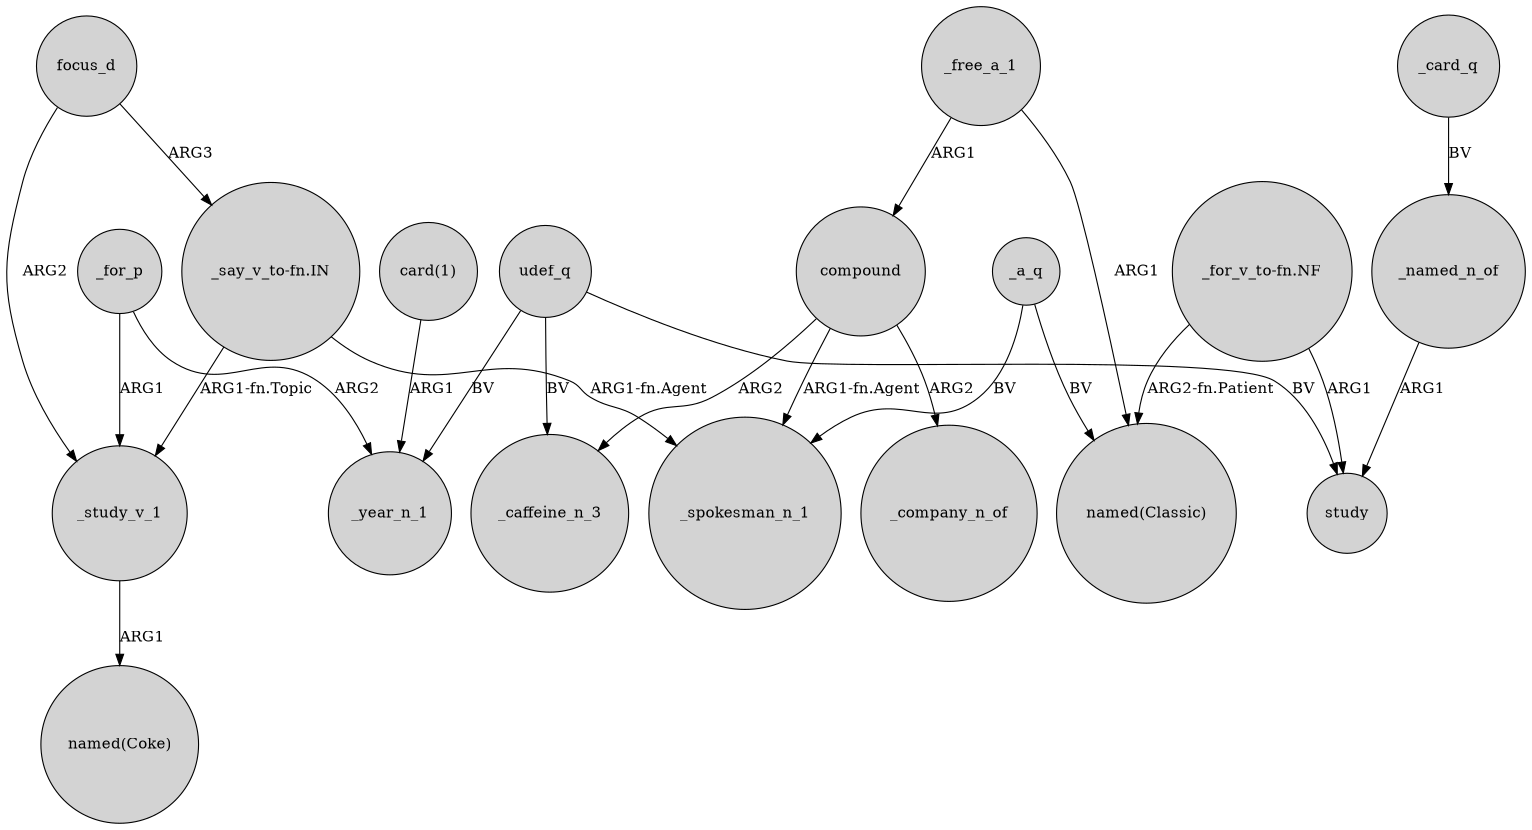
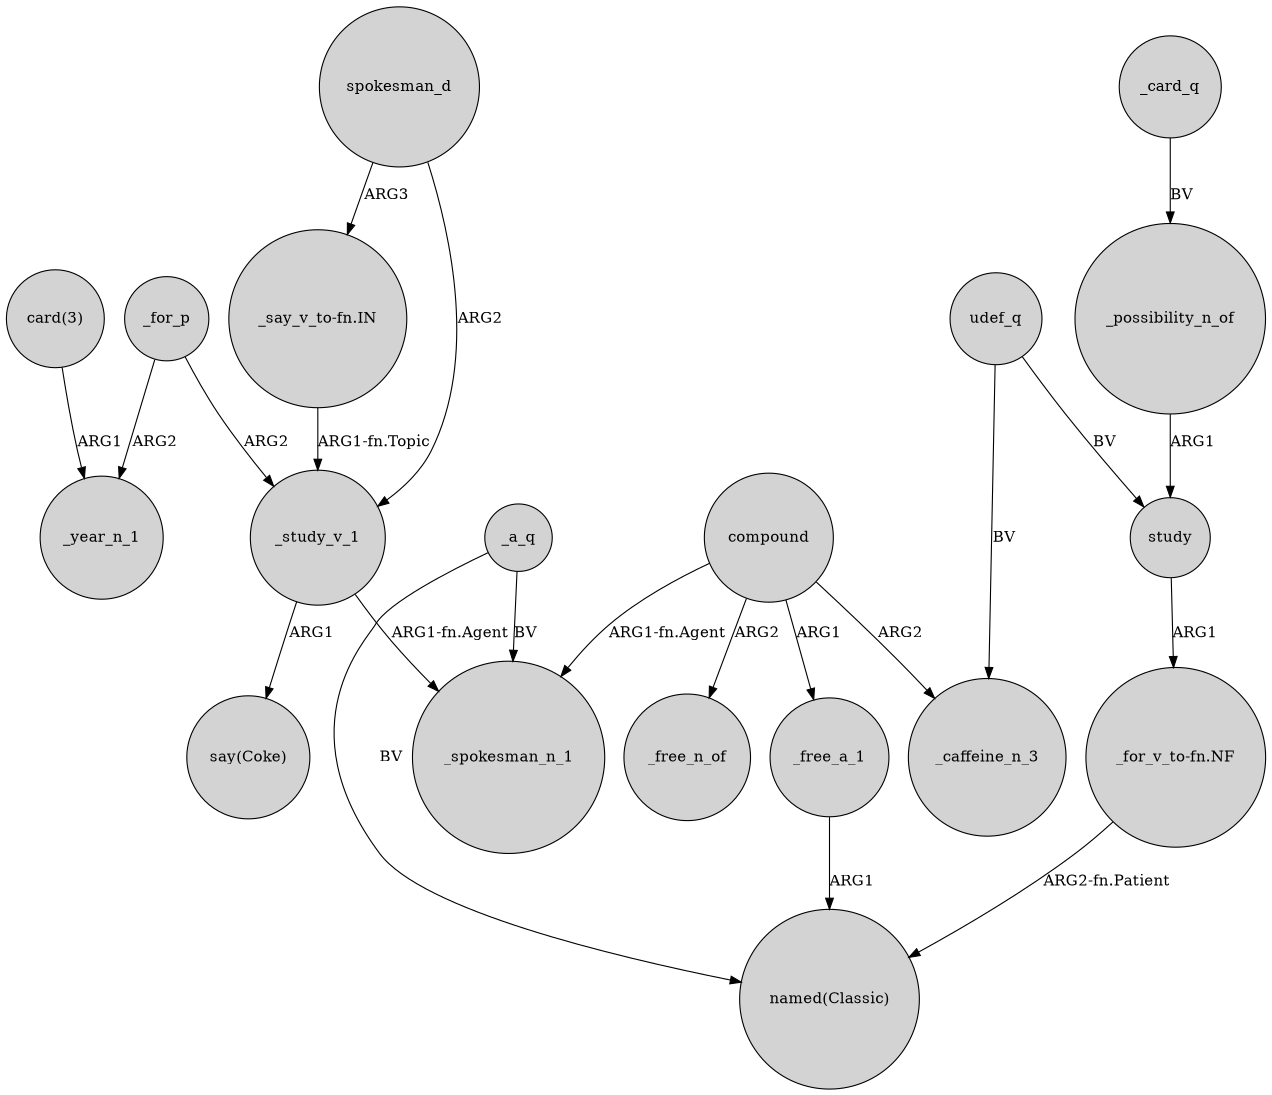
(87, 66) -> (399, 87)
(925, 162) -> (798, 644)
(429, 271) -> (55, 319)
(1449, 271) -> (1170, 319)
(504, 369) -> (391, 641)
(475, 381) -> none
(142, 389) -> (267, 442)
(1330, 404) -> (1172, 617)
(949, 513) -> (687, 757)
(120, 744) -> (248, 757)
